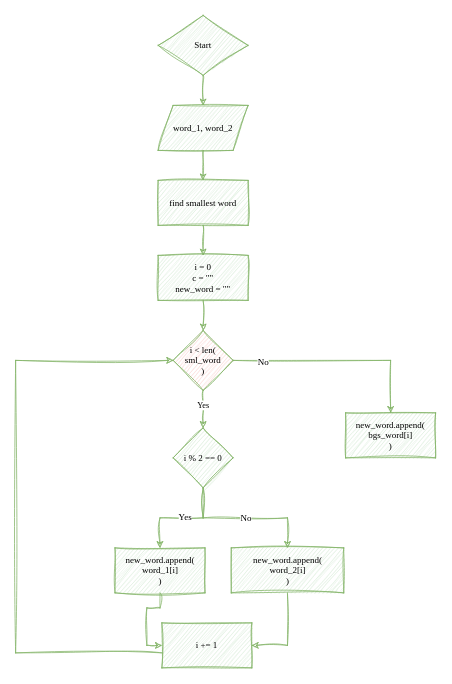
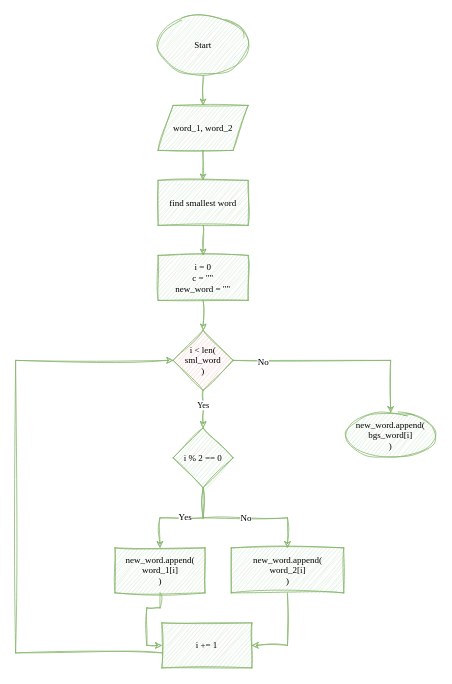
(203, 45) -> (203, 45)
(390, 435) -> (390, 435)
